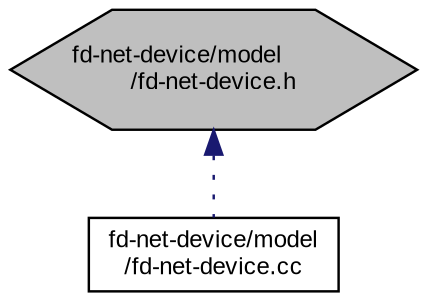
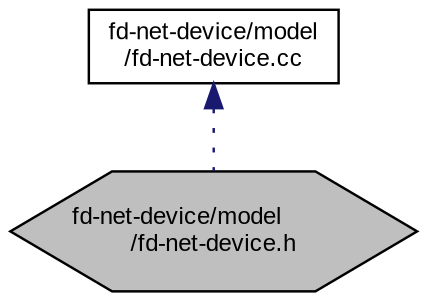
(214, 186) -> (214, 140)
